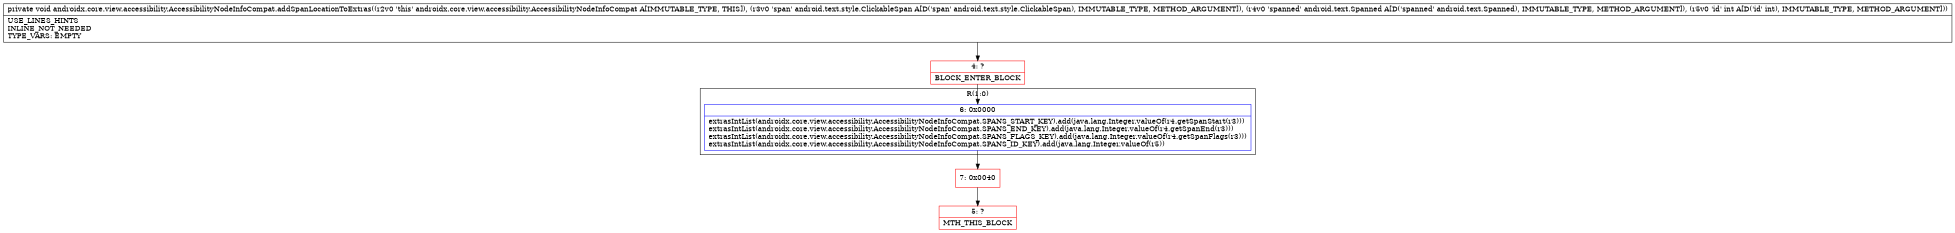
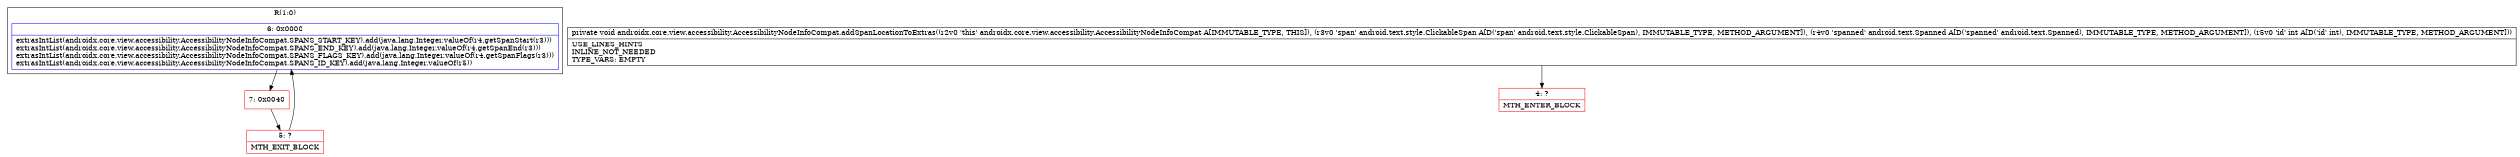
(978, 78) -> (1542, 105)
(978, 92) -> (294, 103)
(978, 223) -> (285, 147)
